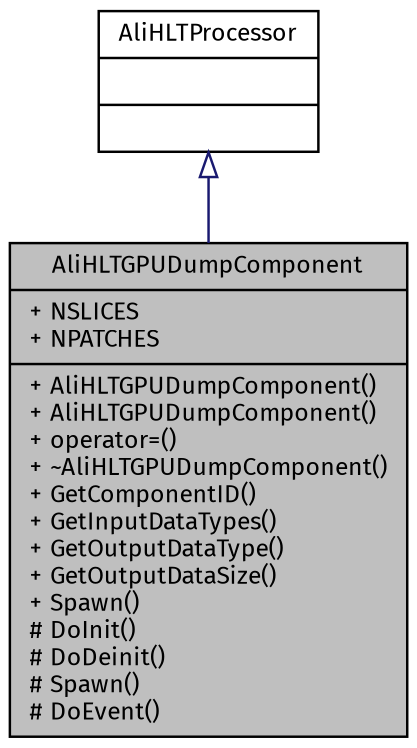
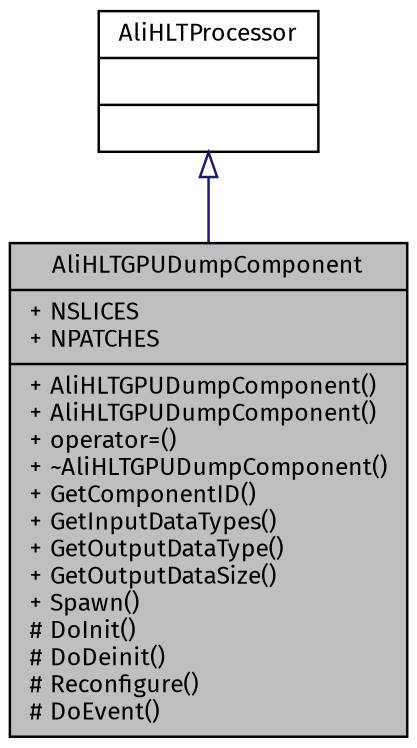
(85, 685) -> (115, 685)
